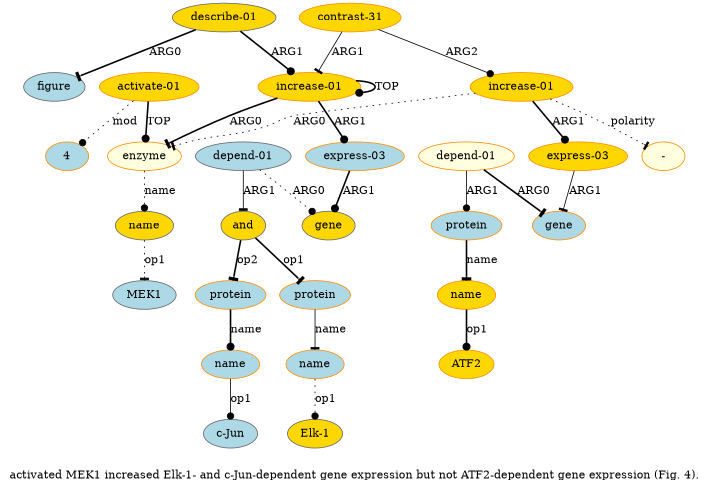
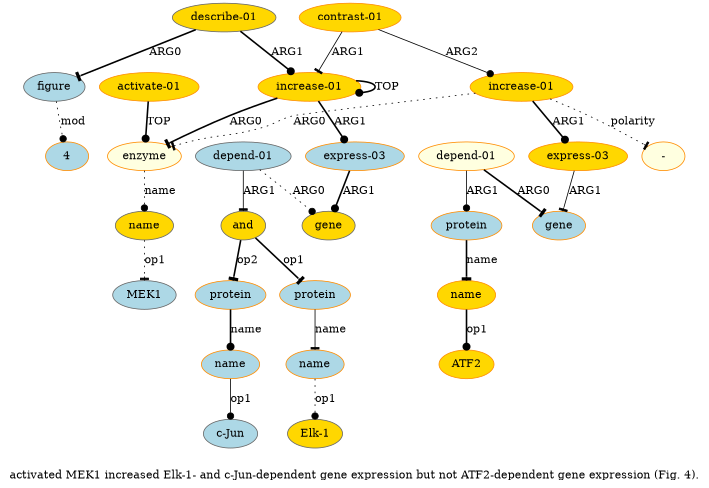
(350, 18) -> (350, 18)
(109, 121) -> (59, 118)
